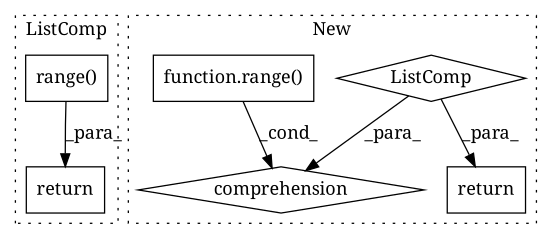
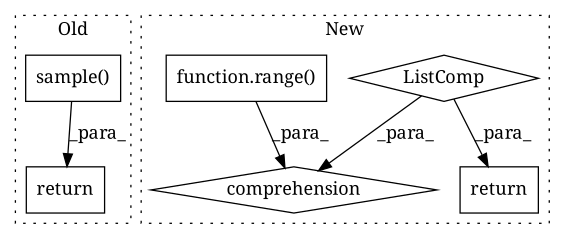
(67, 30) -> (73, 30)
(67, 78) -> (73, 78)
(289, 134) -> (301, 134)
